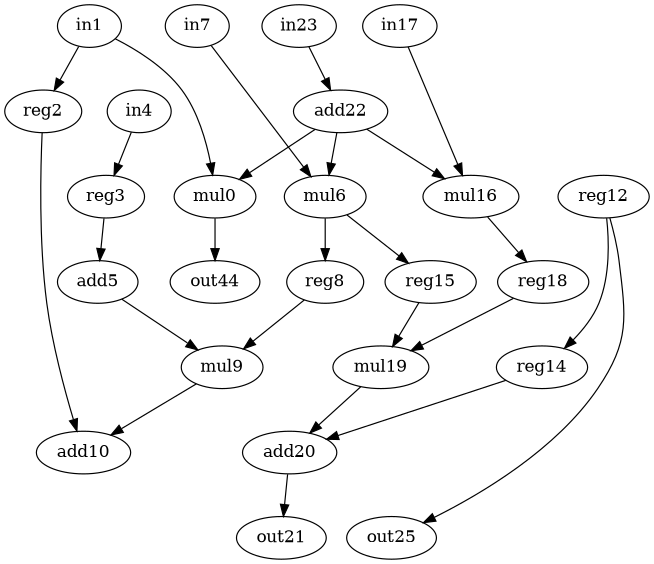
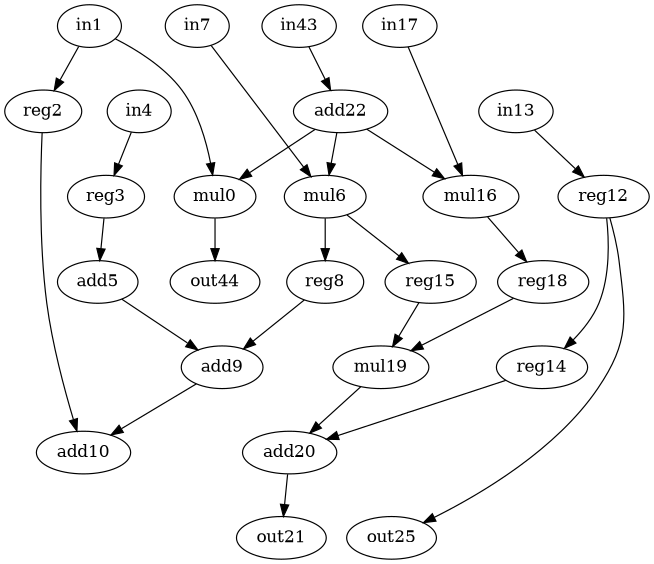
(299, 26) -> (299, 26)
none -> (516, 111)
(222, 367) -> (222, 367)
